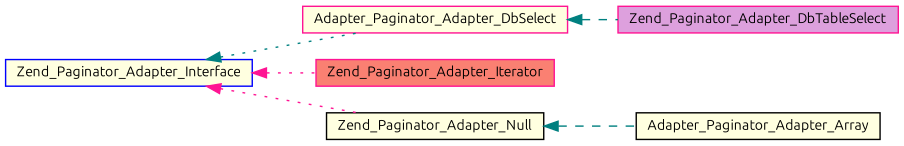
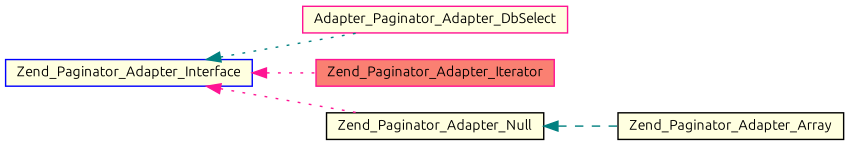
(758, 20) -> none
(758, 126) -> (731, 126)
